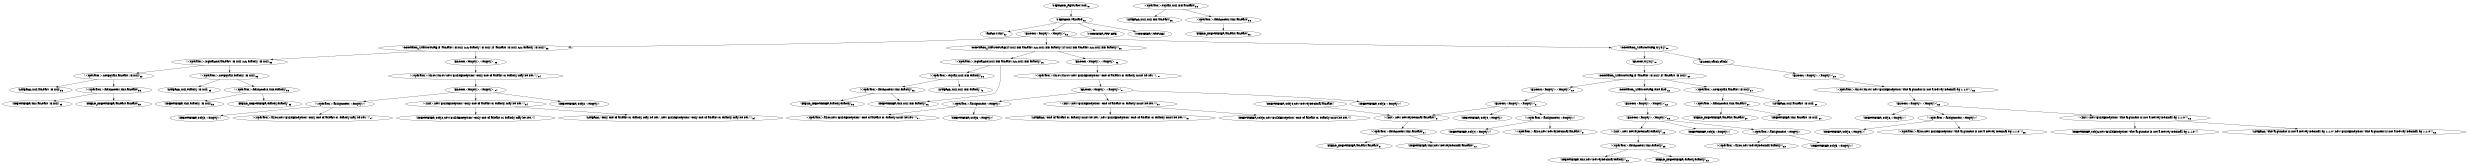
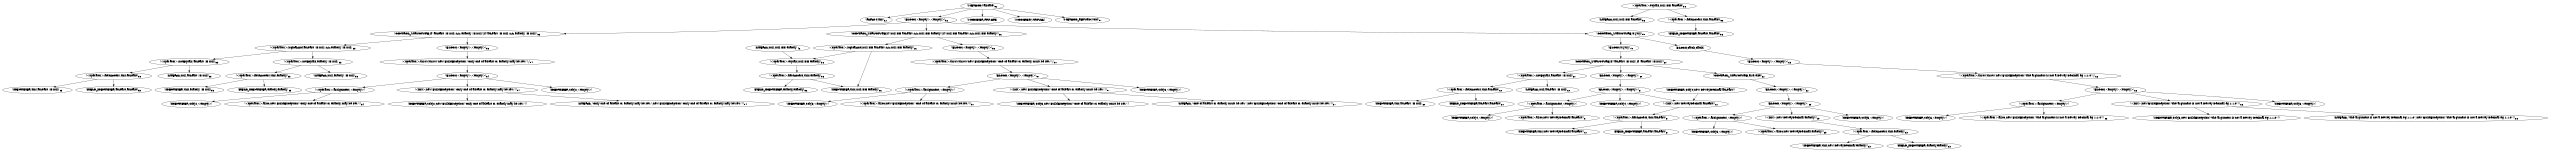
(1071, 12) -> (1030, 13)
(959, 82) -> (786, 54)
